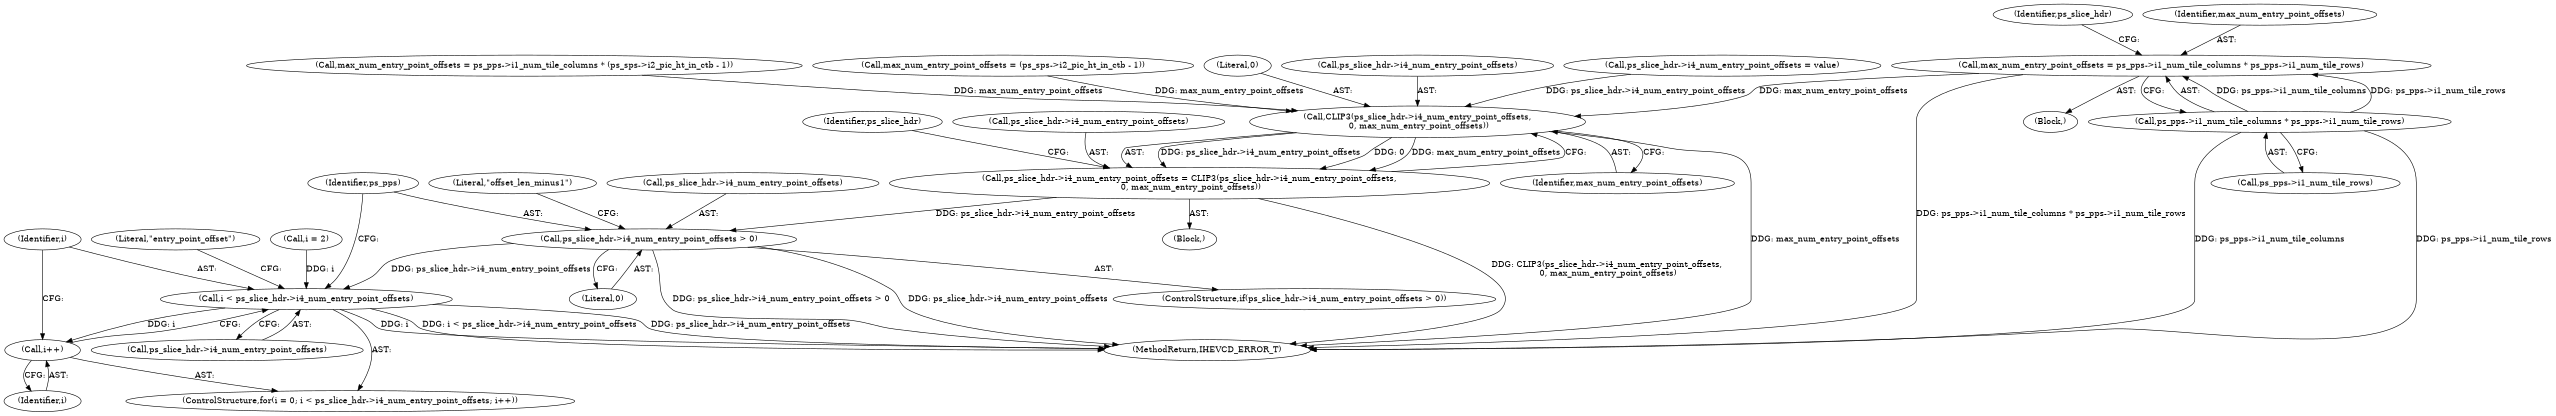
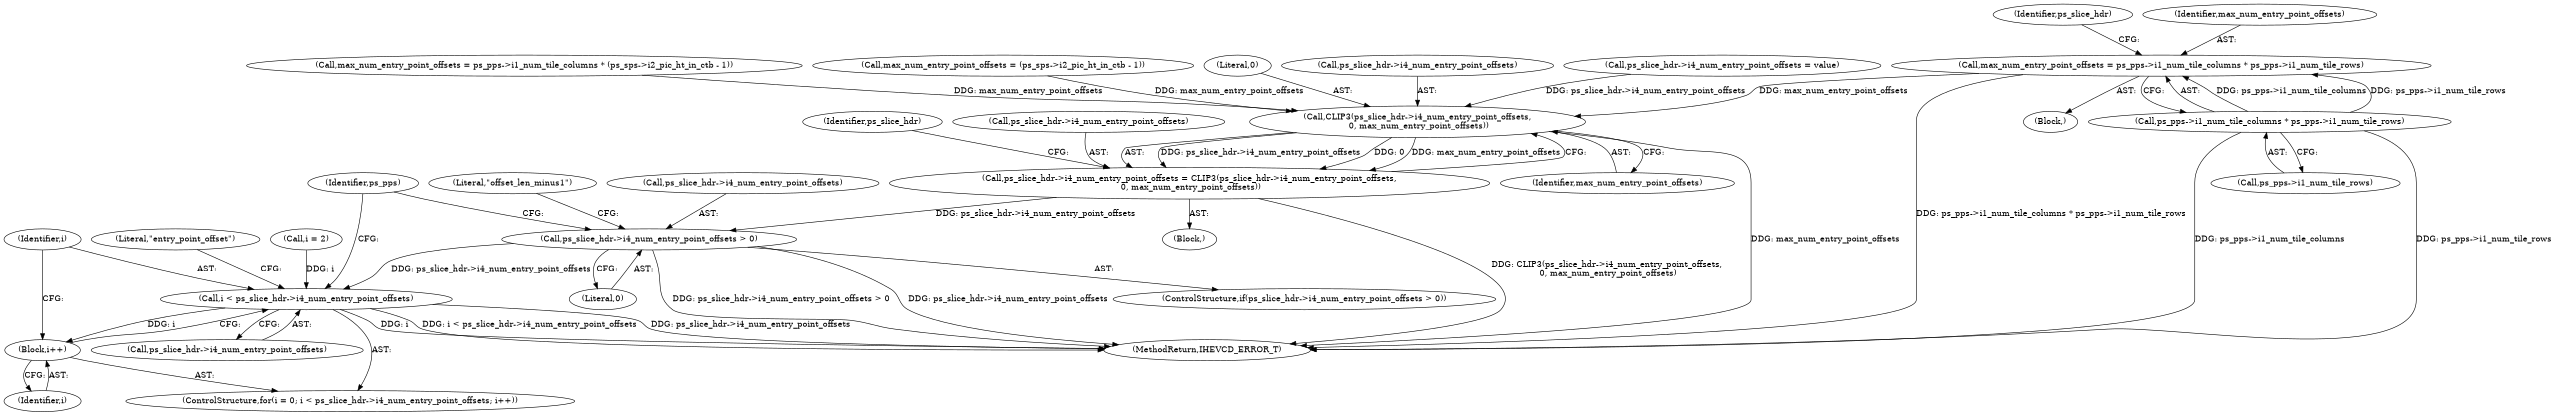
(535, 214) -> (535, 214)
(43, 350) -> (43, 350)
